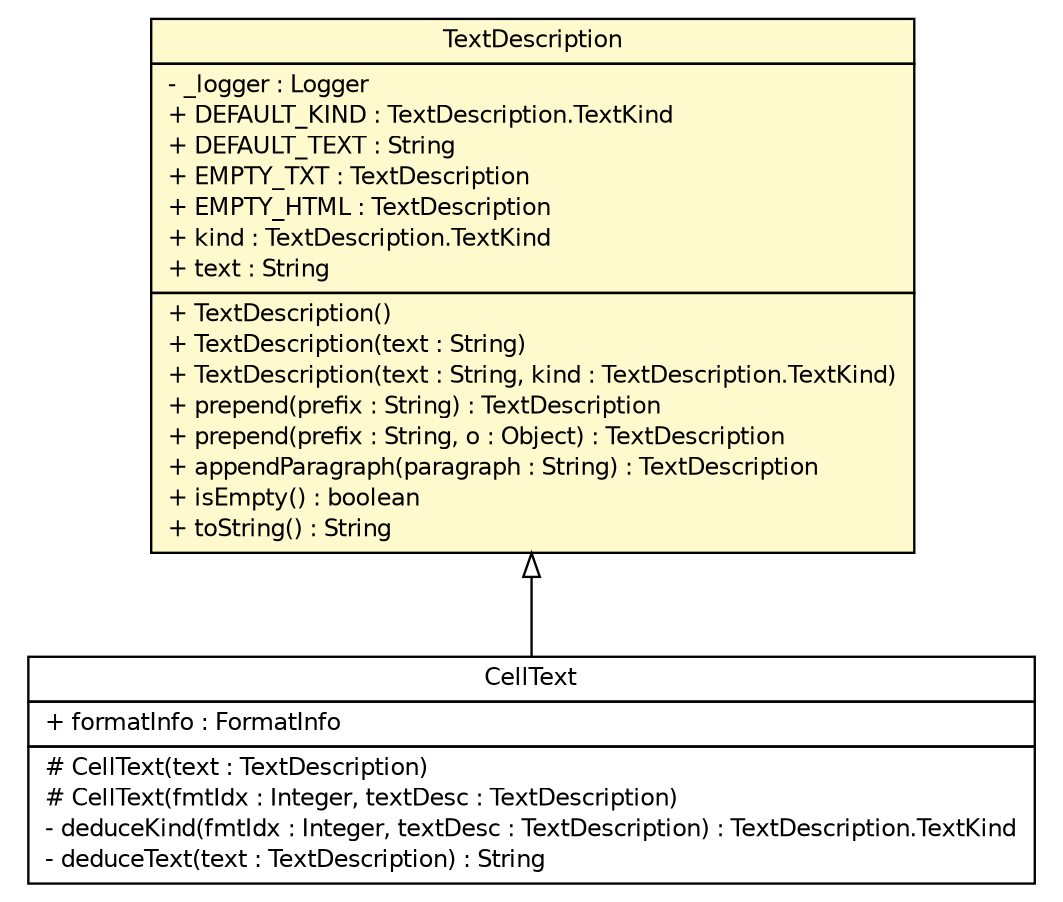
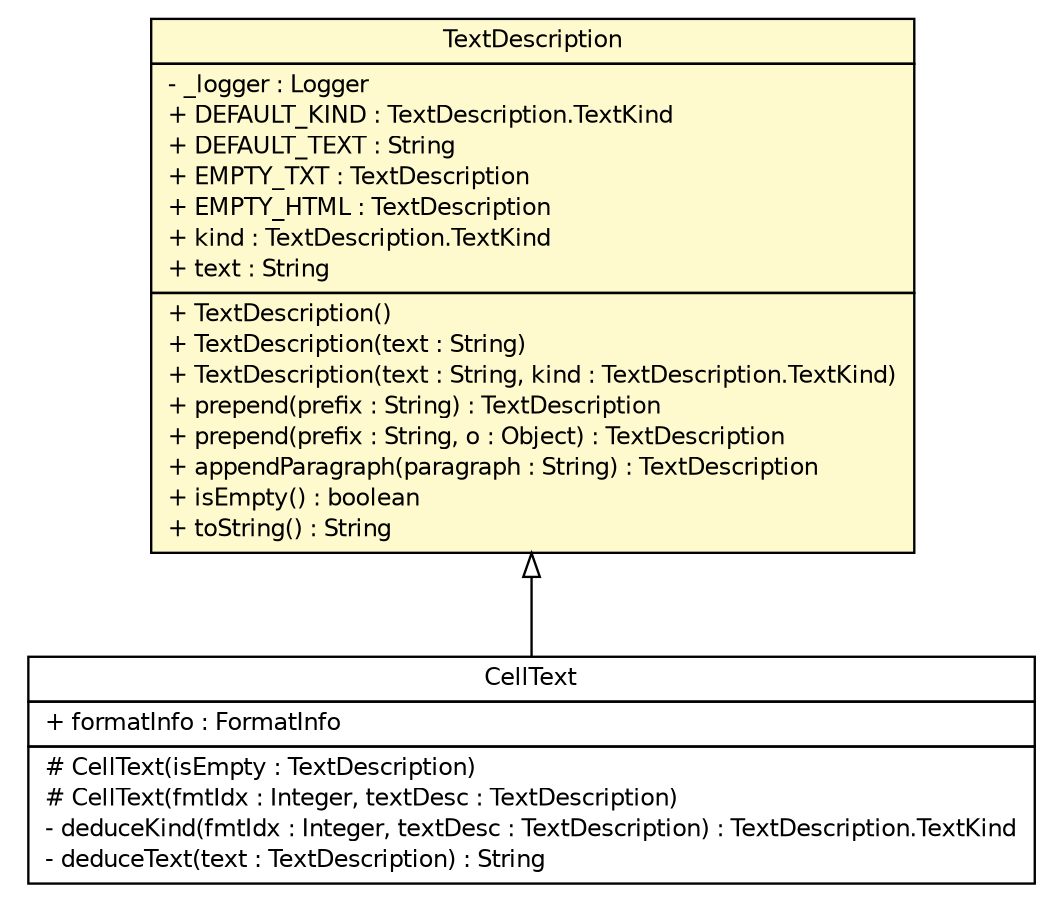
(237, 768) -> (261, 768)
